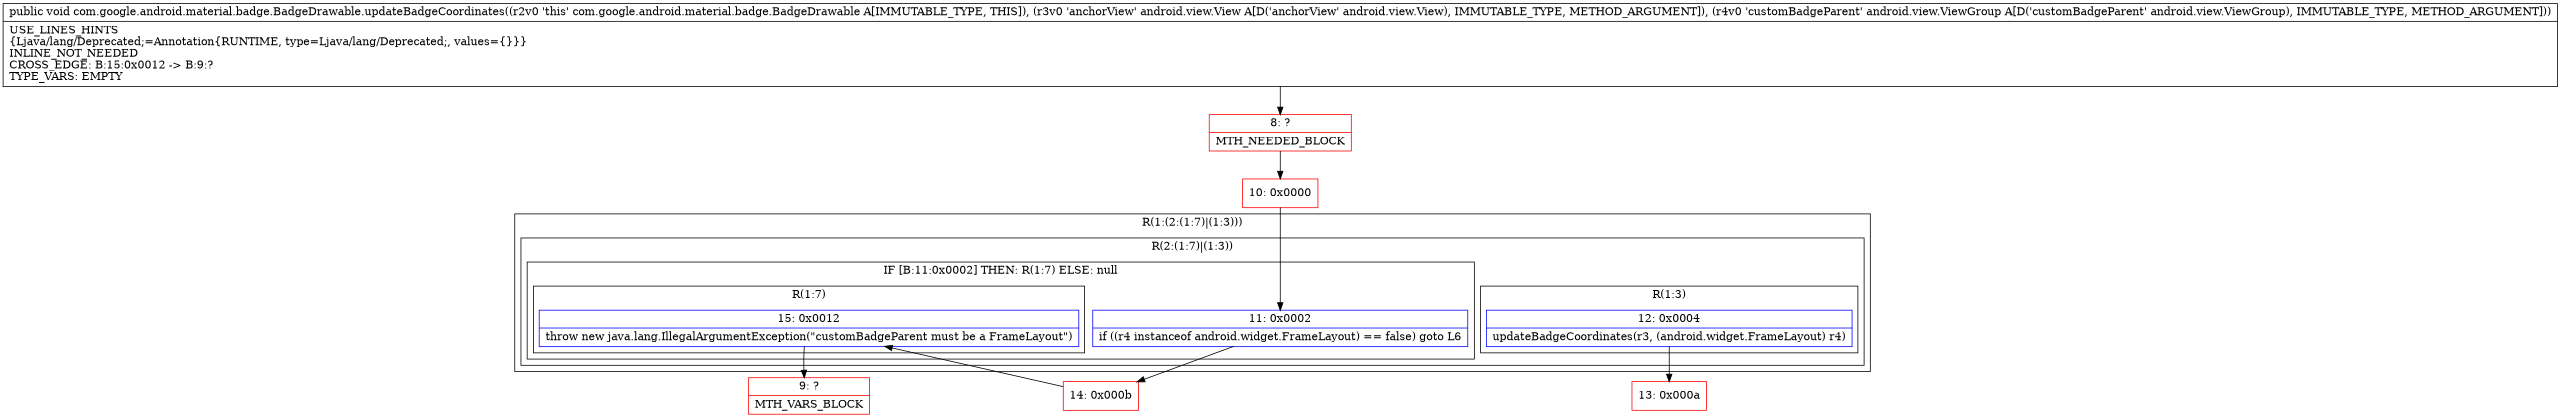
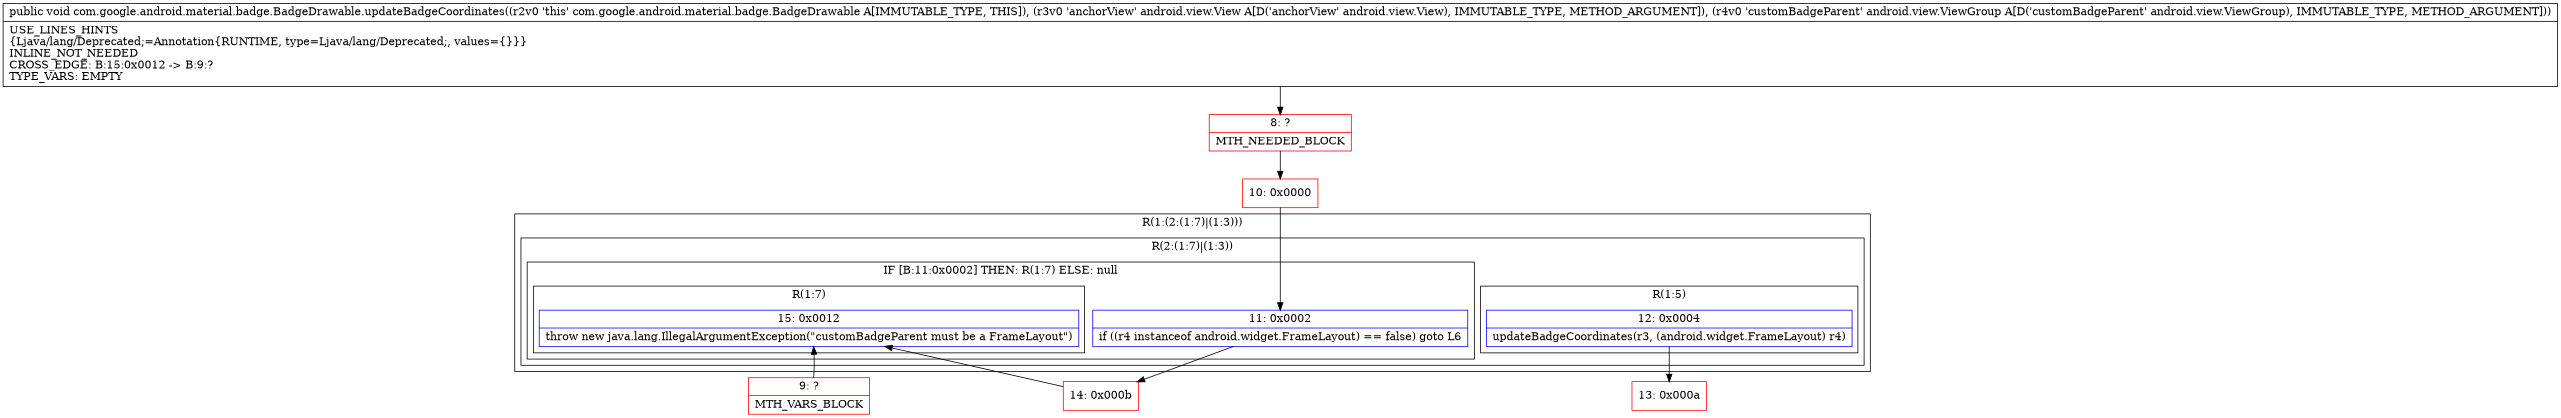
(1669, 295) -> (1669, 295)
(804, 358) -> (814, 366)
